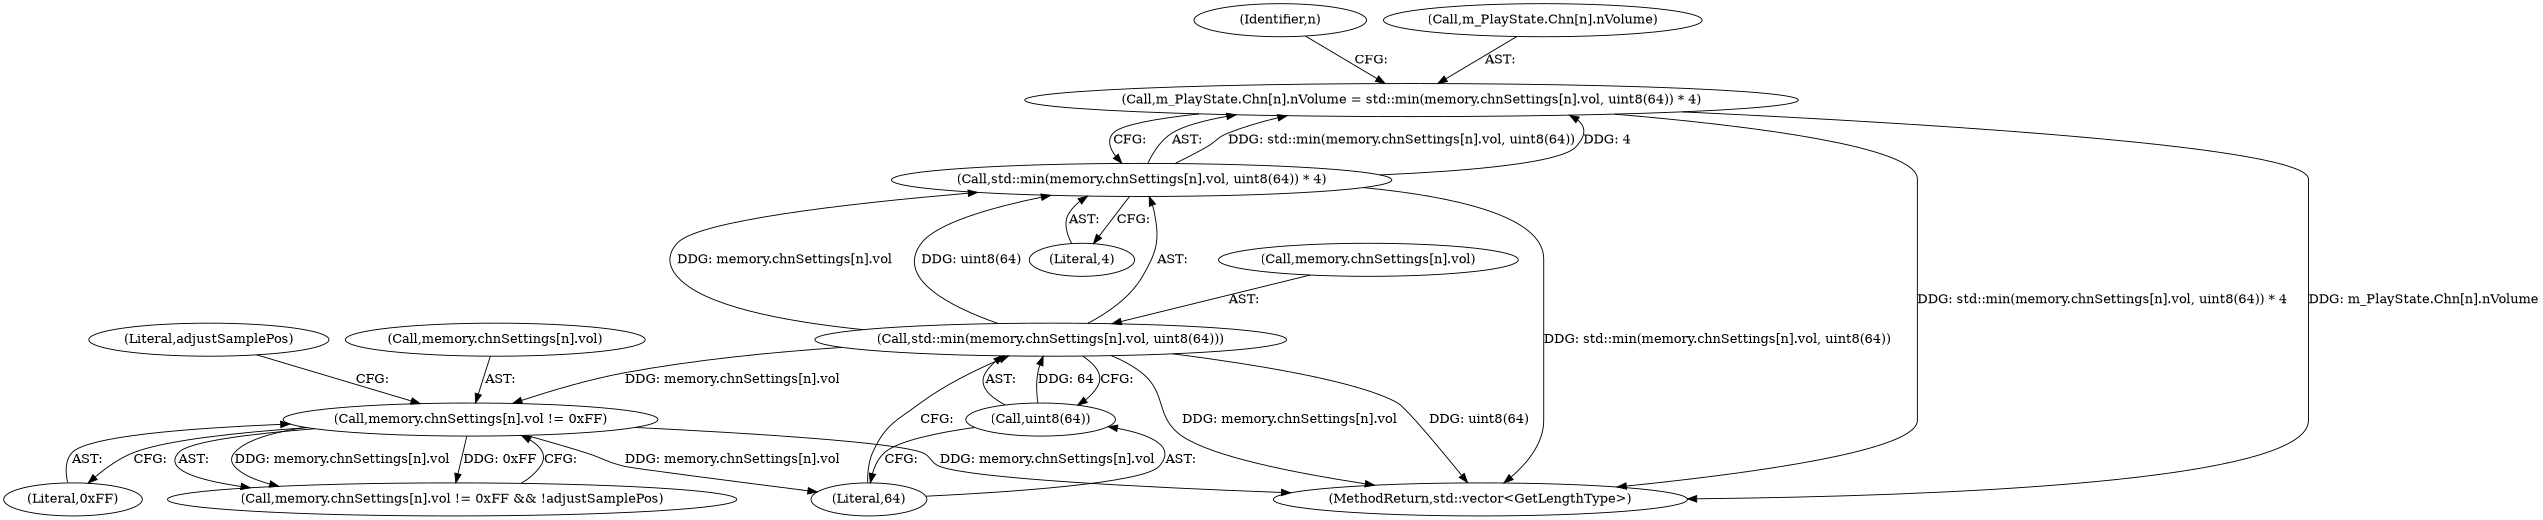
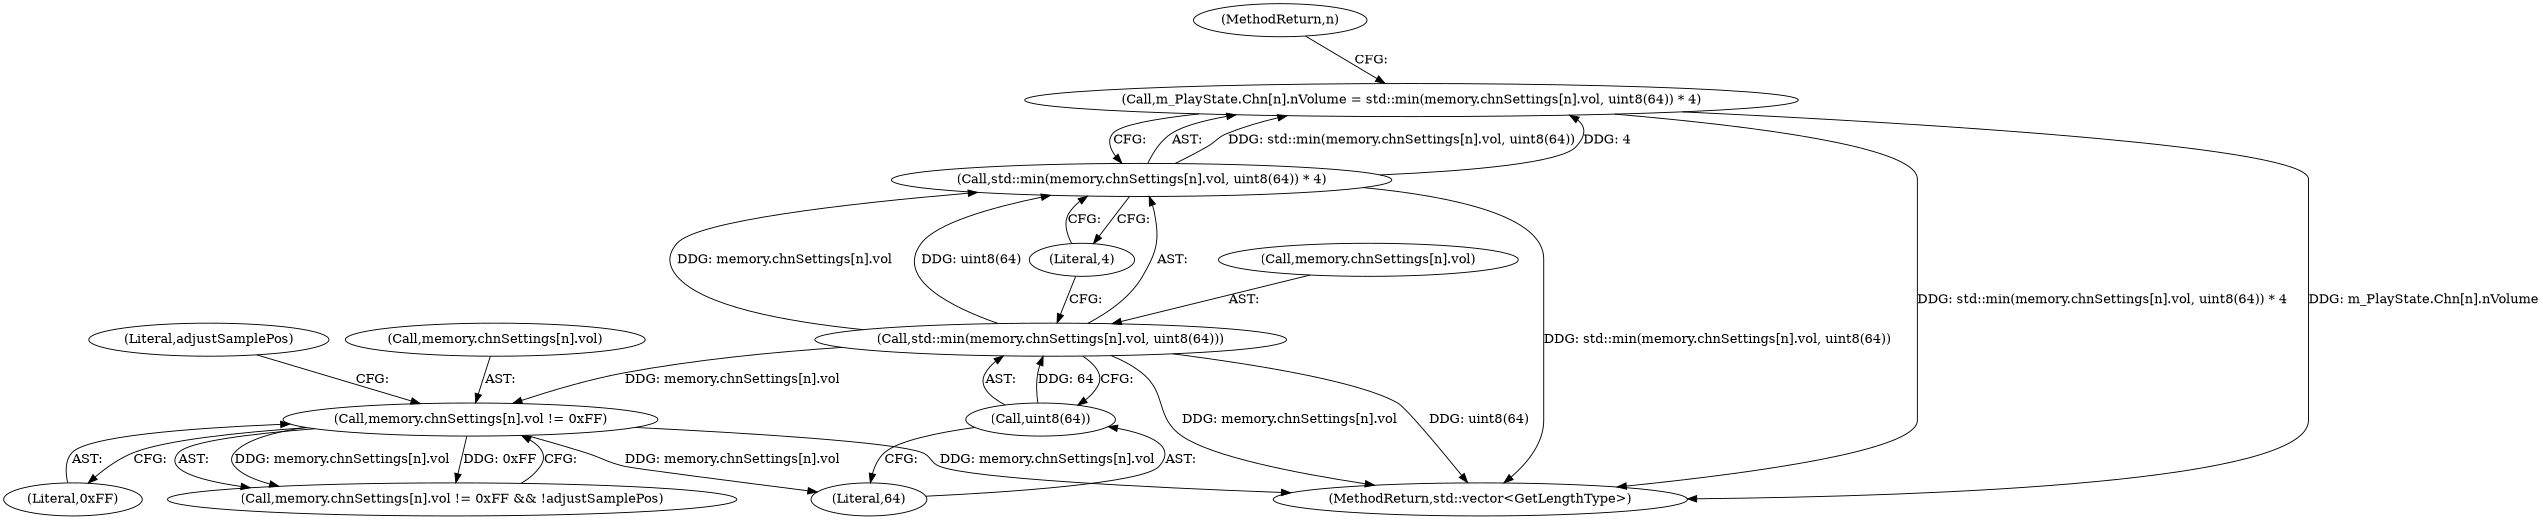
(1280, 20) -> (1280, 20)
(1543, 20) -> none
(1087, 220) -> (1087, 220)
(916, 406) -> (1068, 295)
